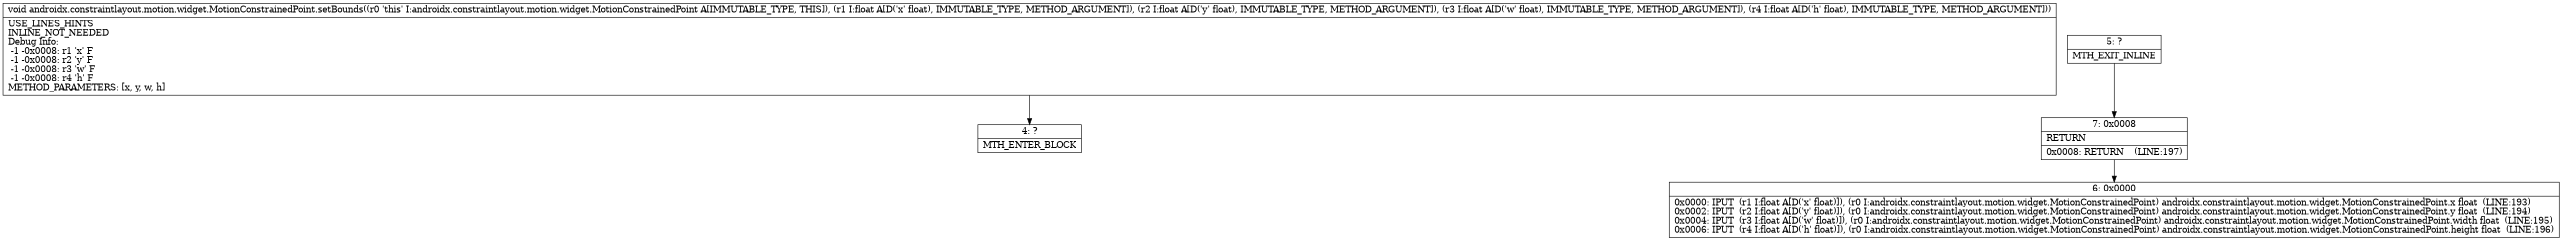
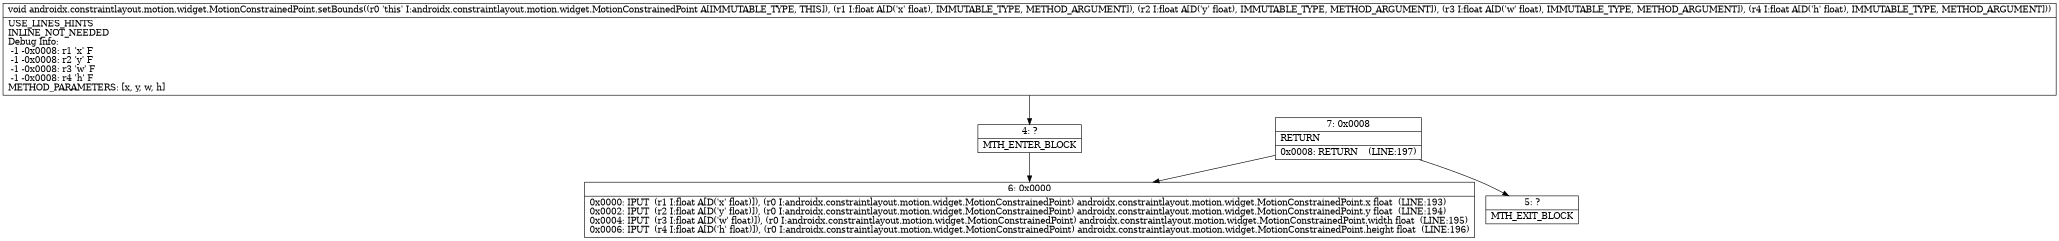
(2114, 56) -> (1532, 217)
(2114, 87) -> (1462, 175)
none -> (1030, 164)
